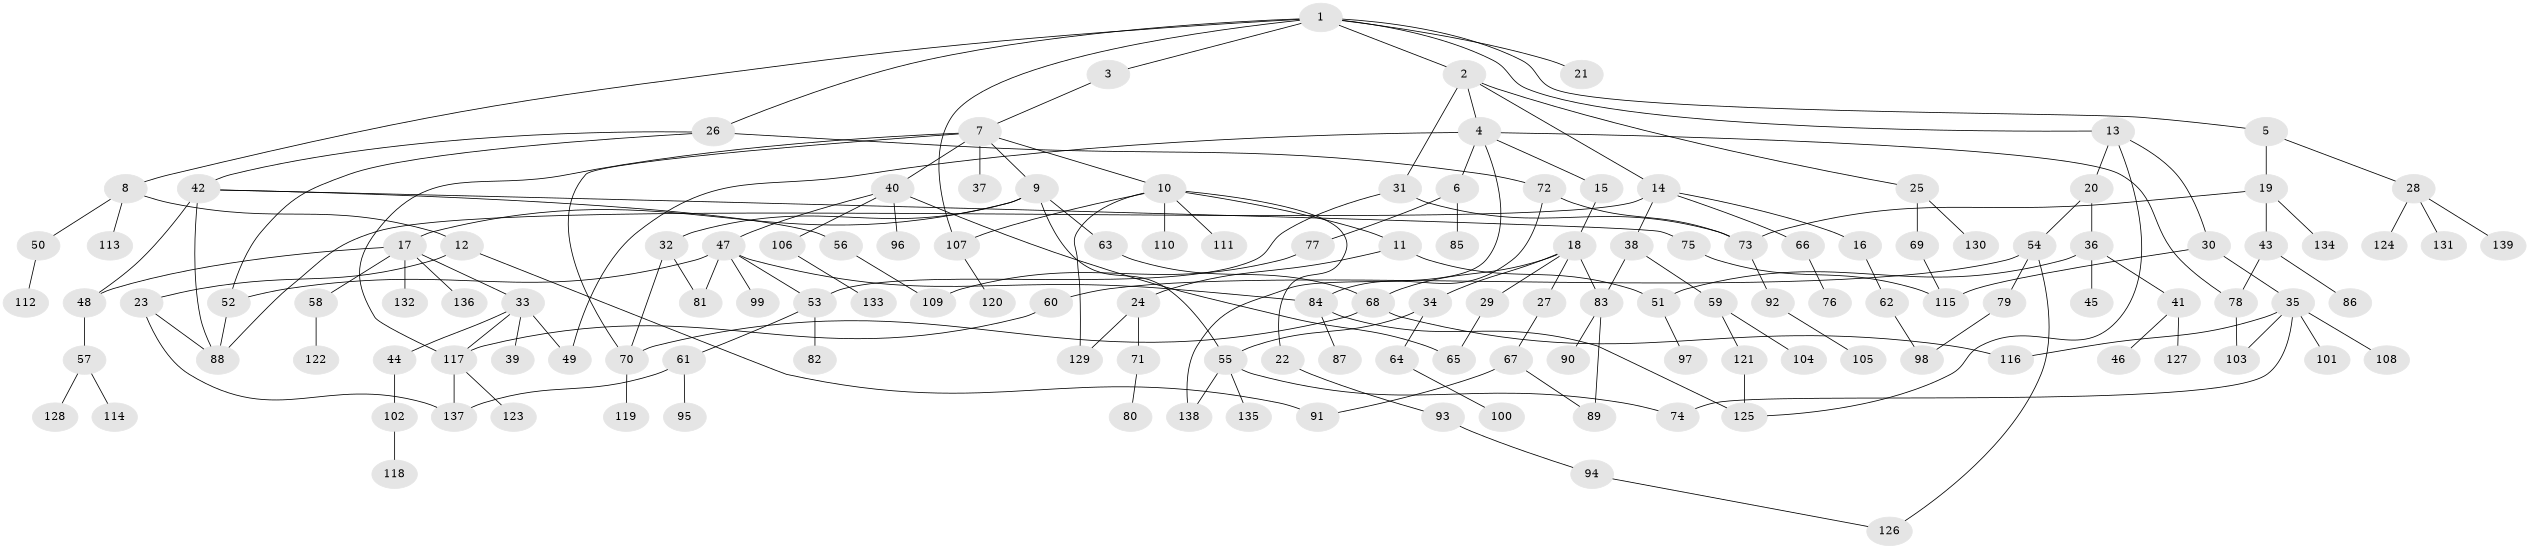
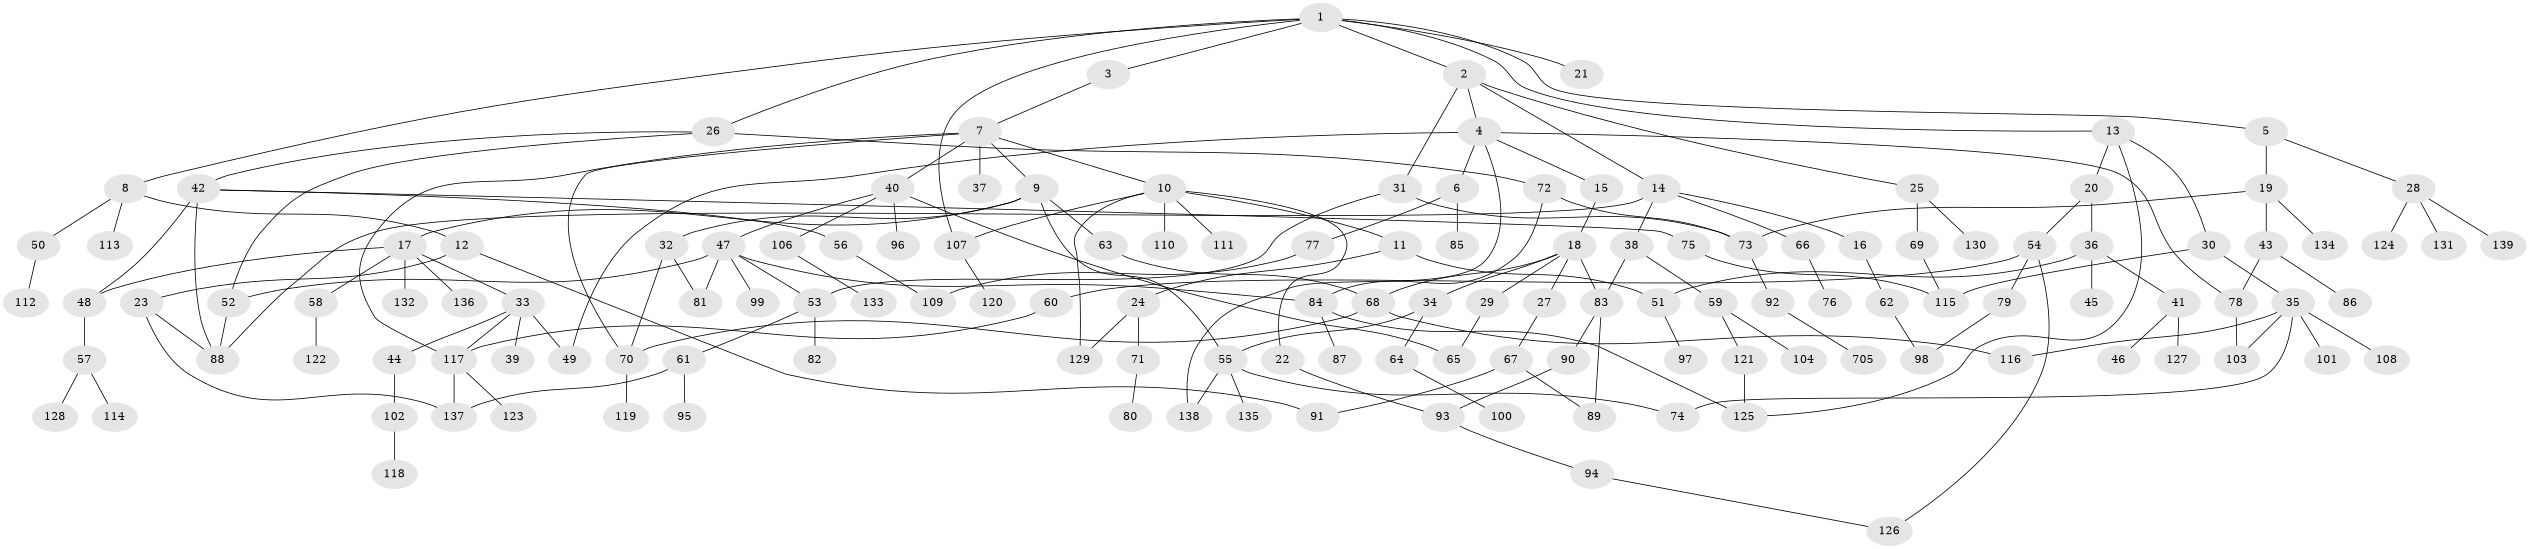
(1863, 360) -> (1863, 360)
none -> (1506, 389)
